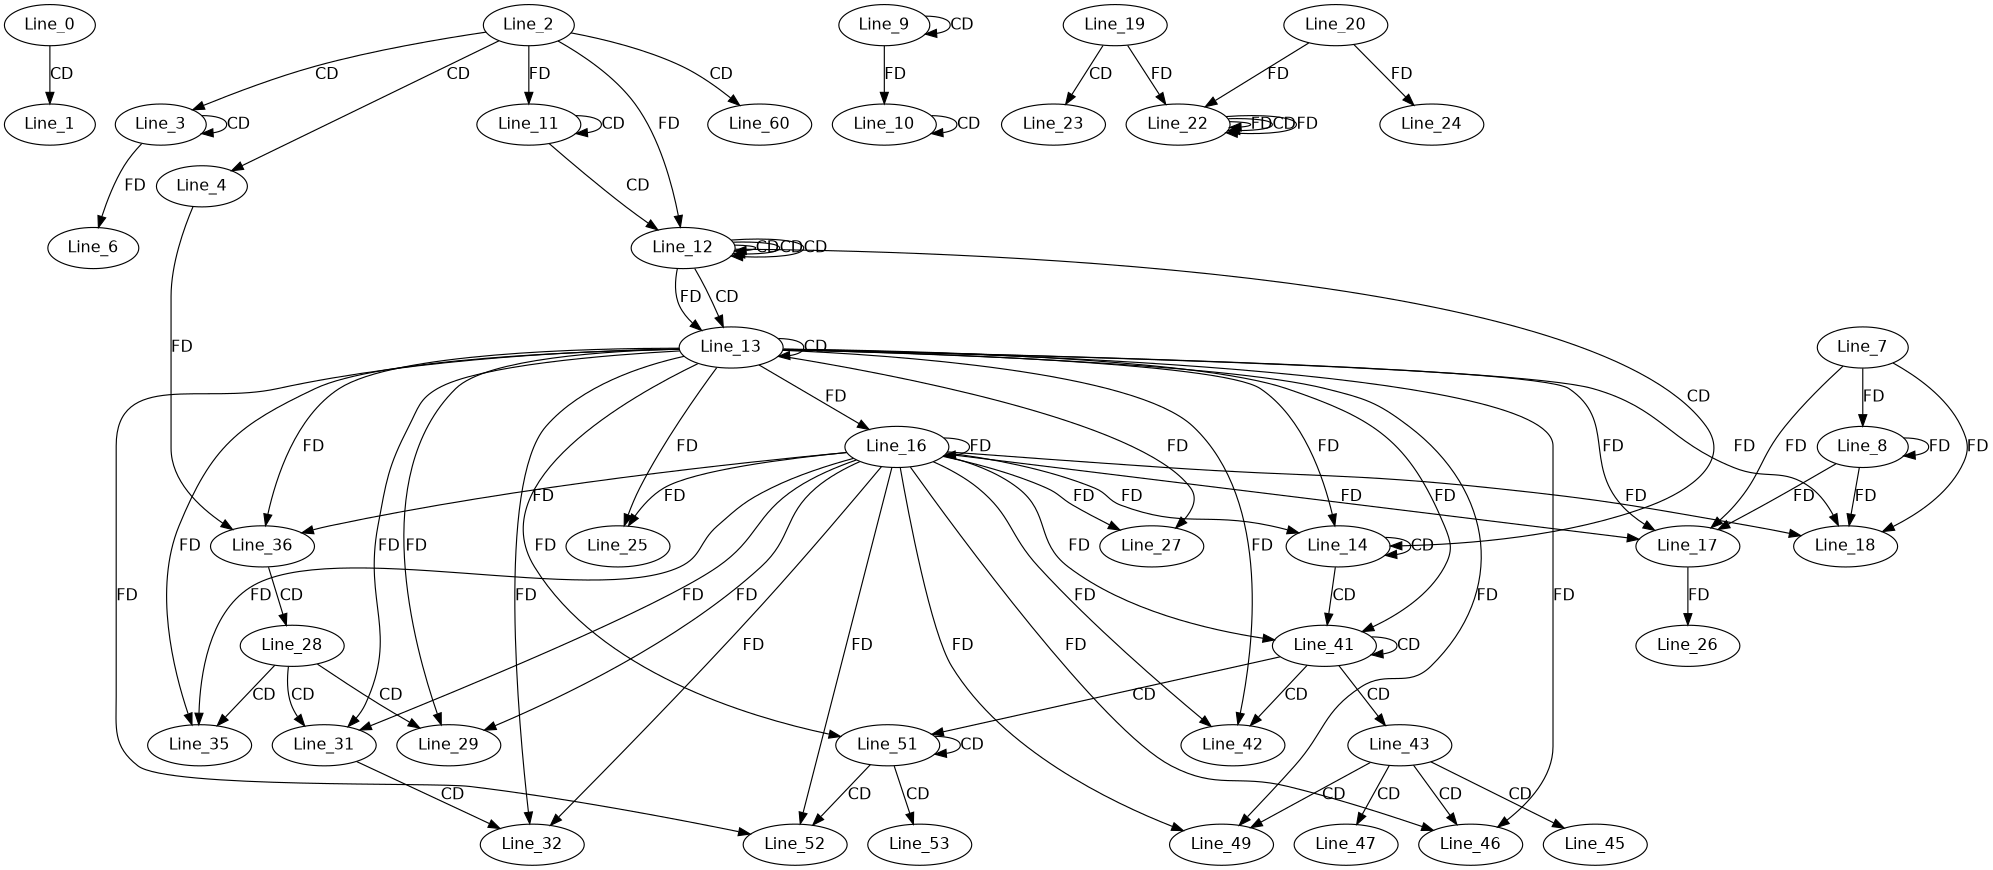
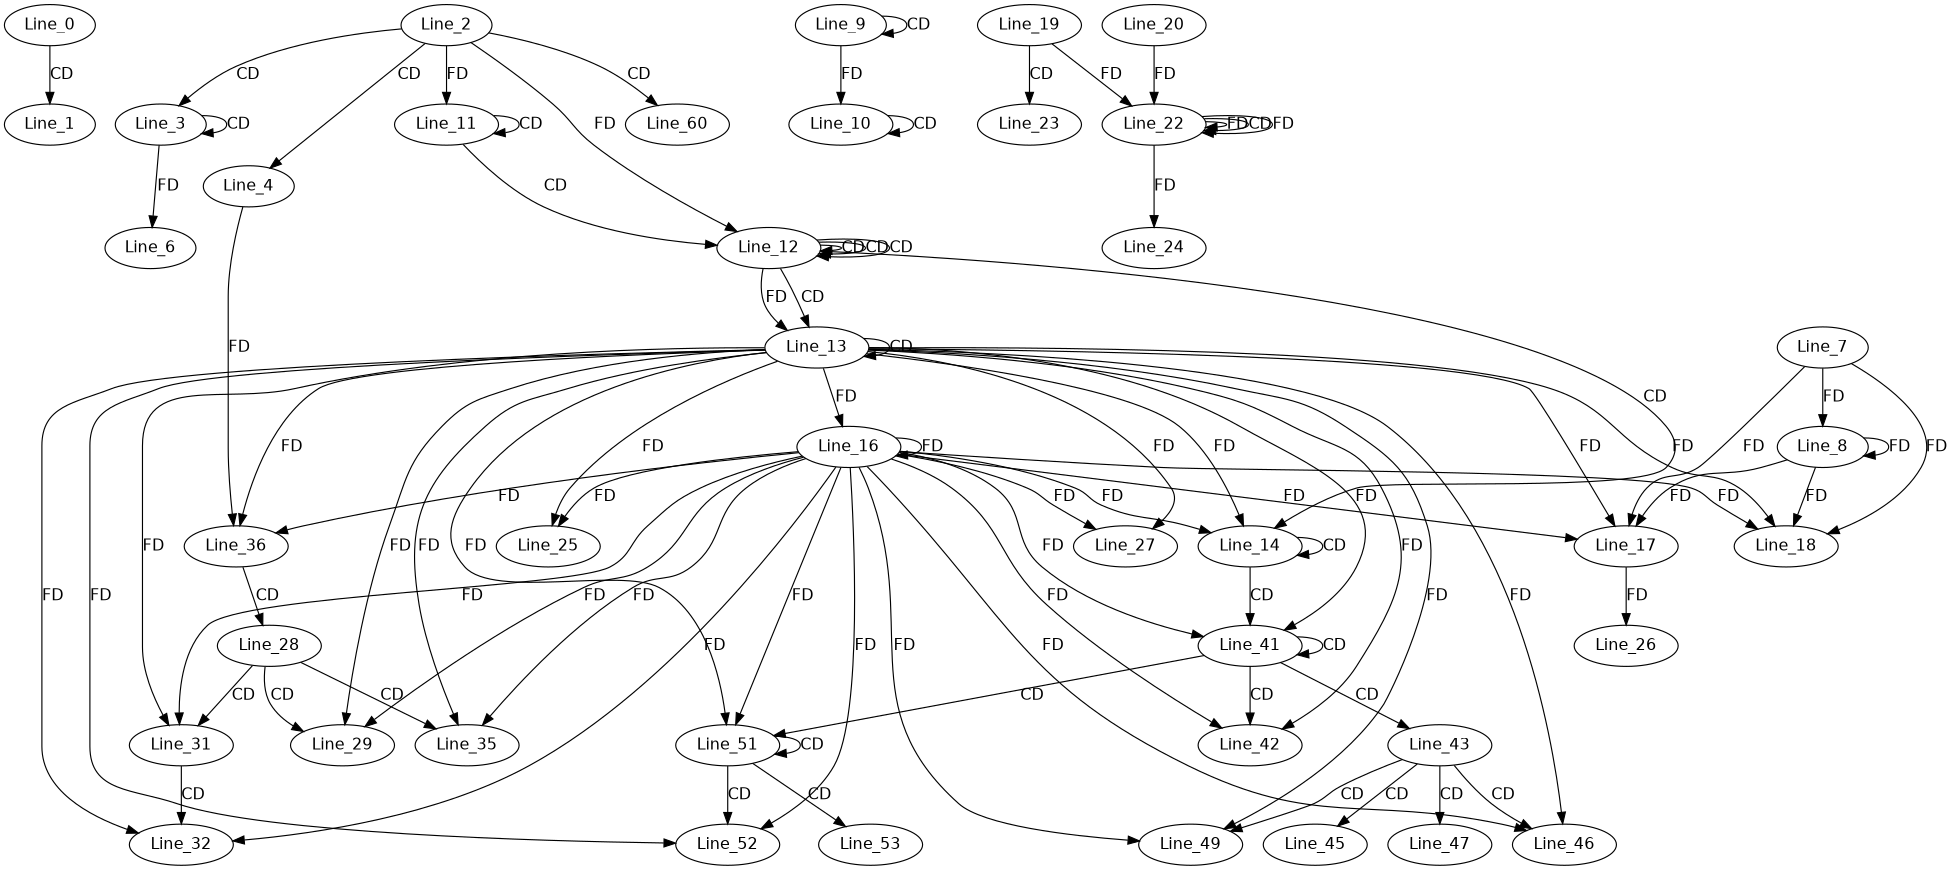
(1380, 71) -> (1154, 180)
none -> (791, 591)
